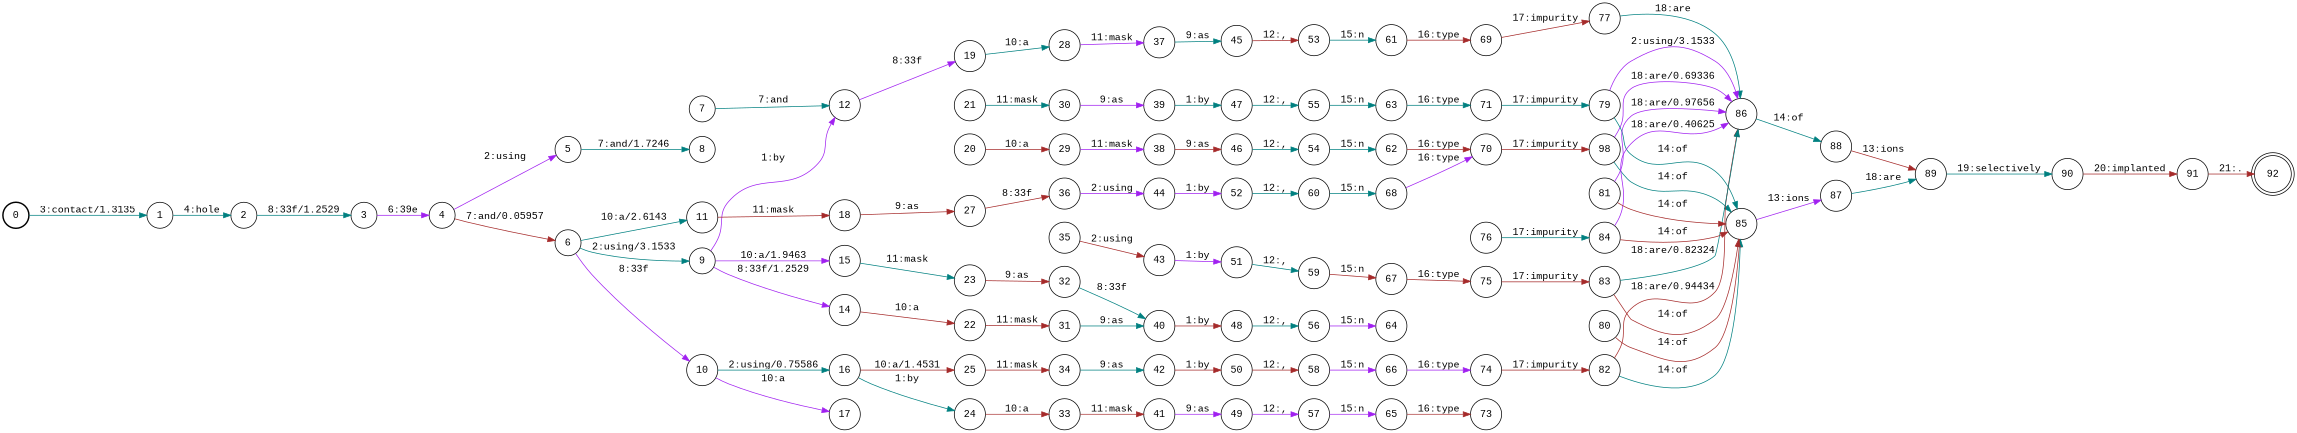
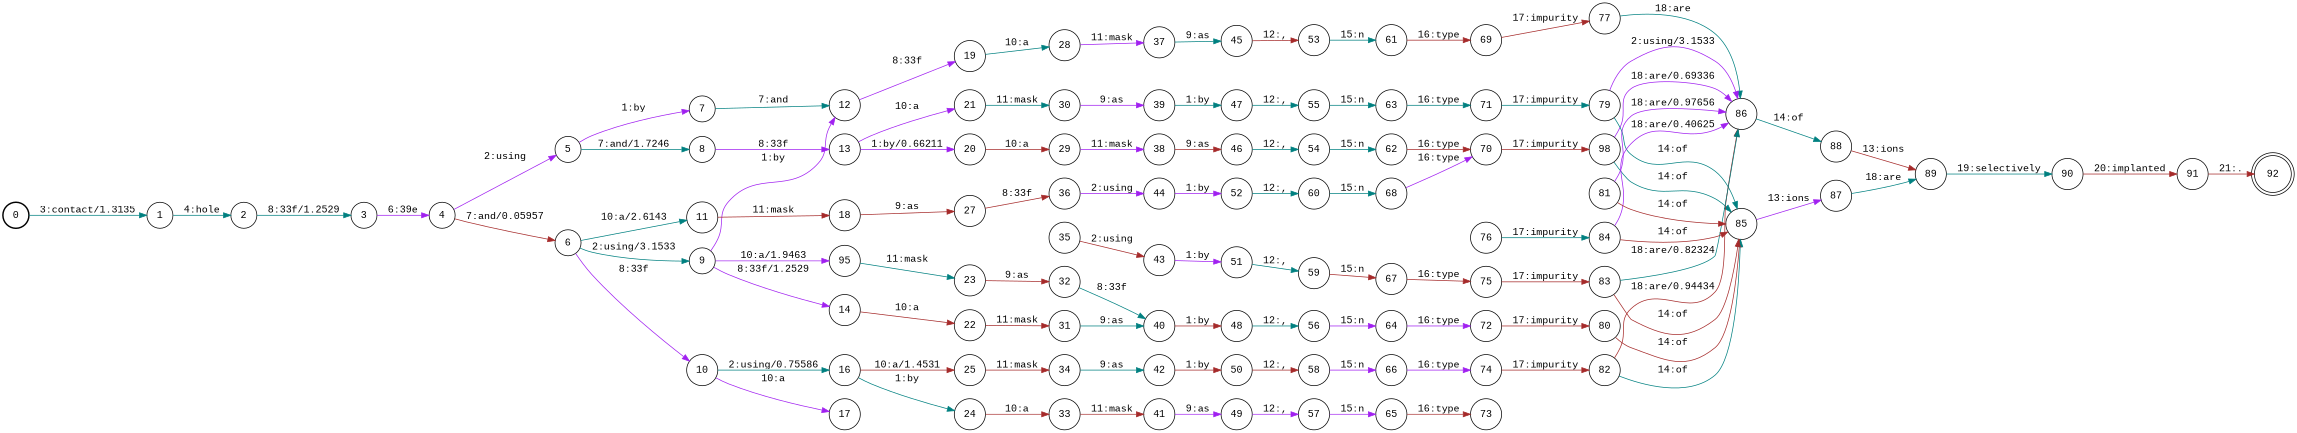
none -> (629, 123)
none -> (845, 149)
(845, 261) -> (845, 261)
none -> (1486, 326)
